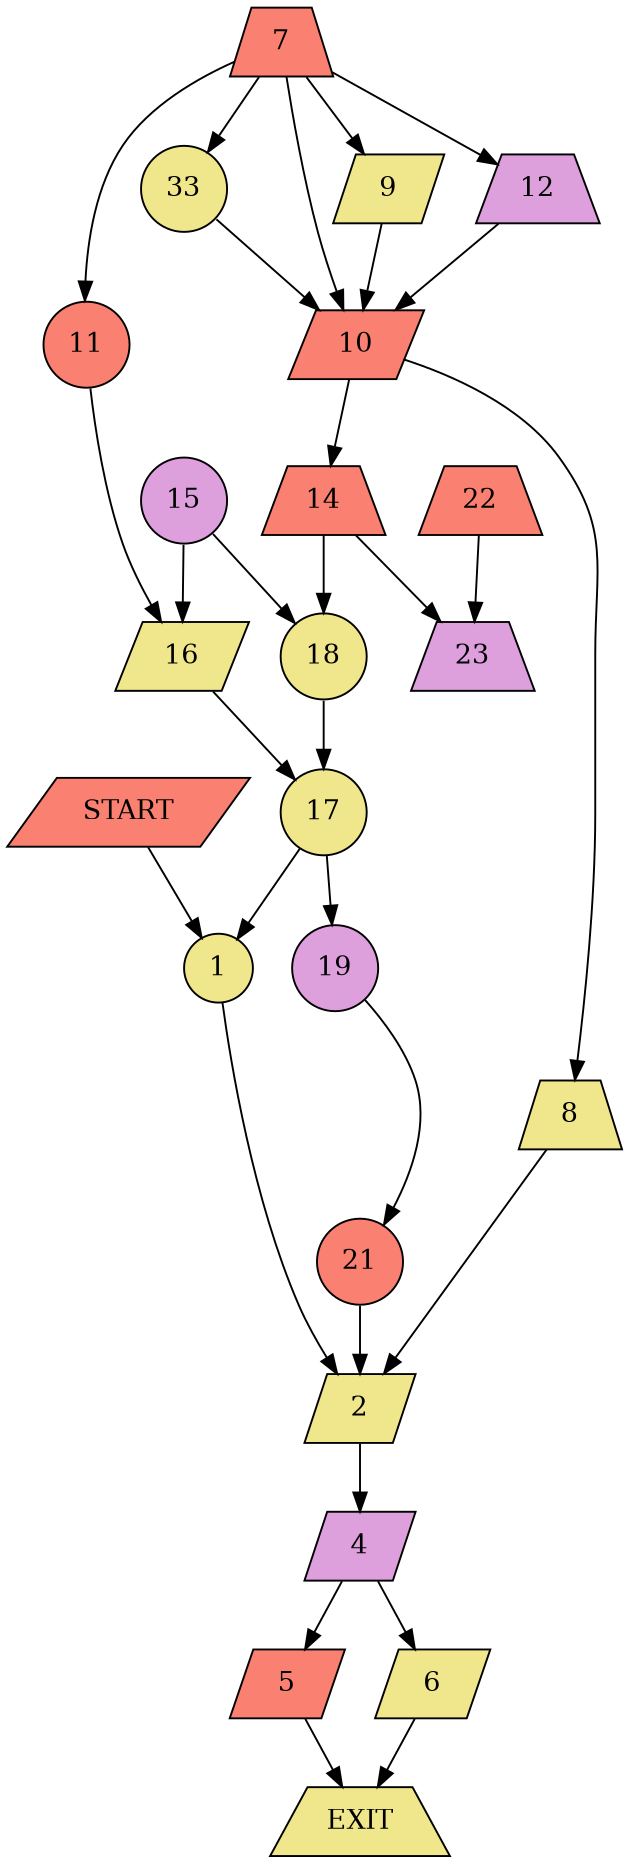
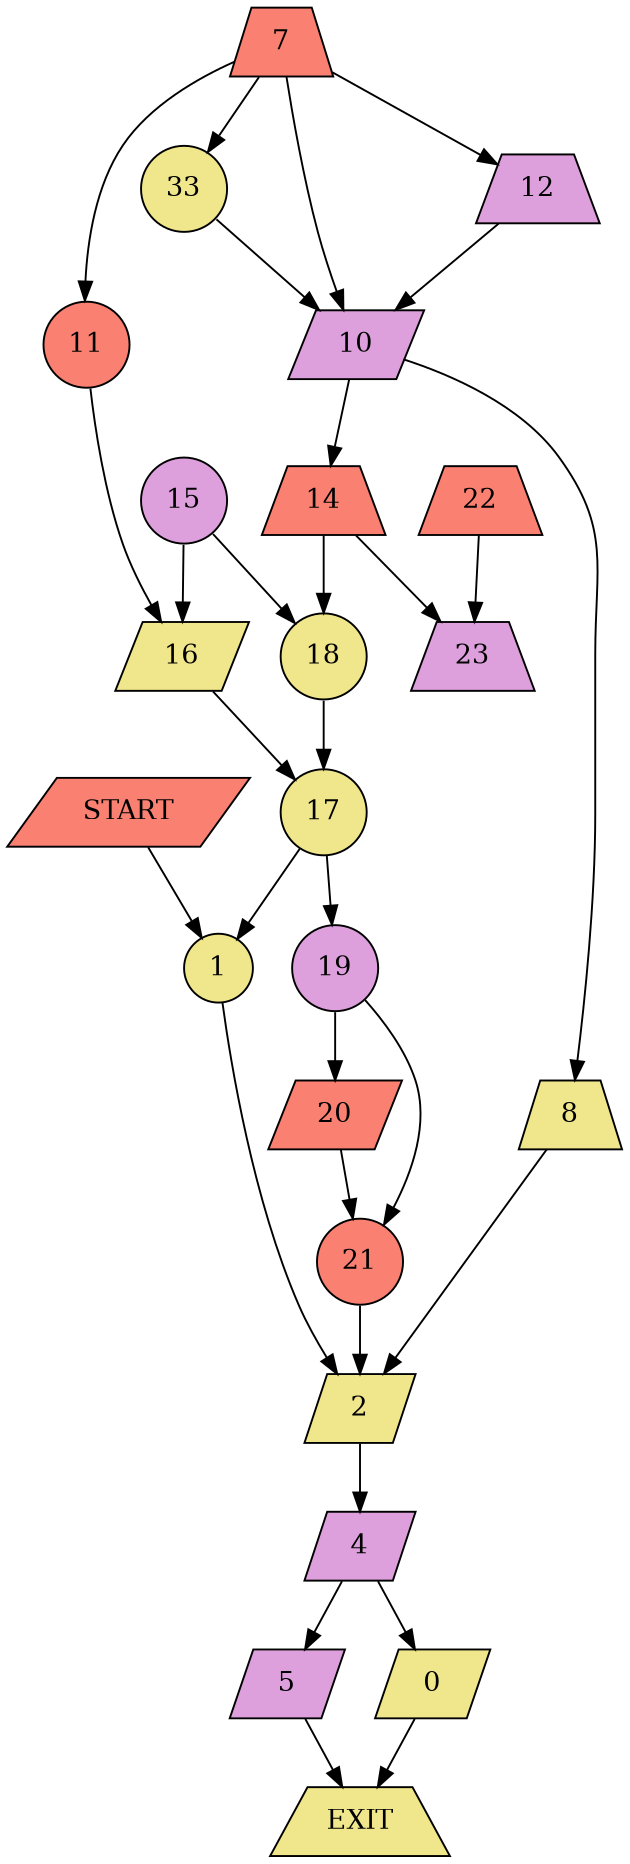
(389, 189) -> none
(356, 345) -> (356, 345)
none -> (335, 1115)
(287, 1684) -> (287, 1684)
(433, 1684) -> (433, 1684)
